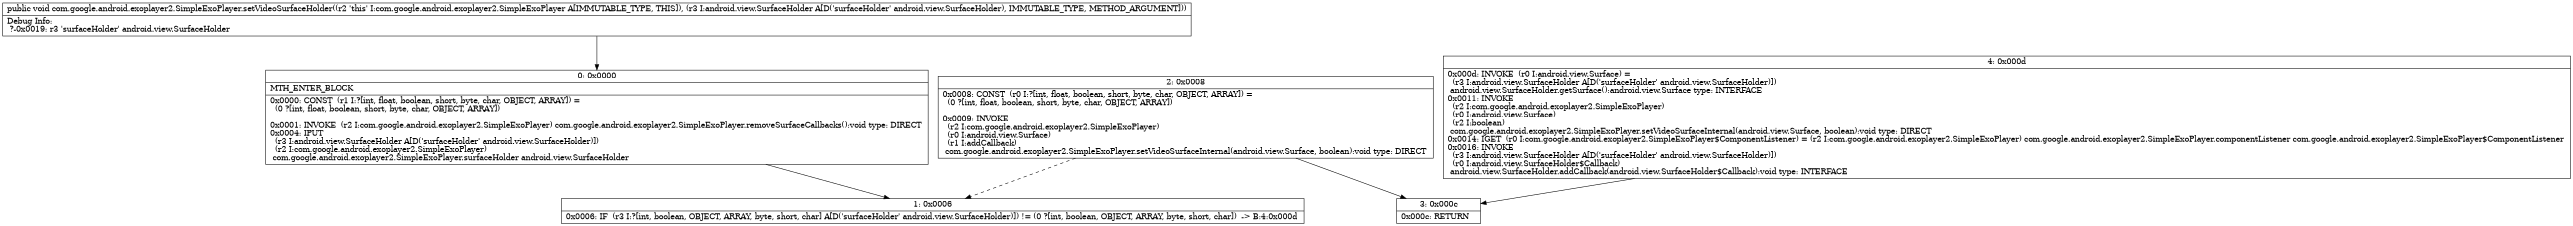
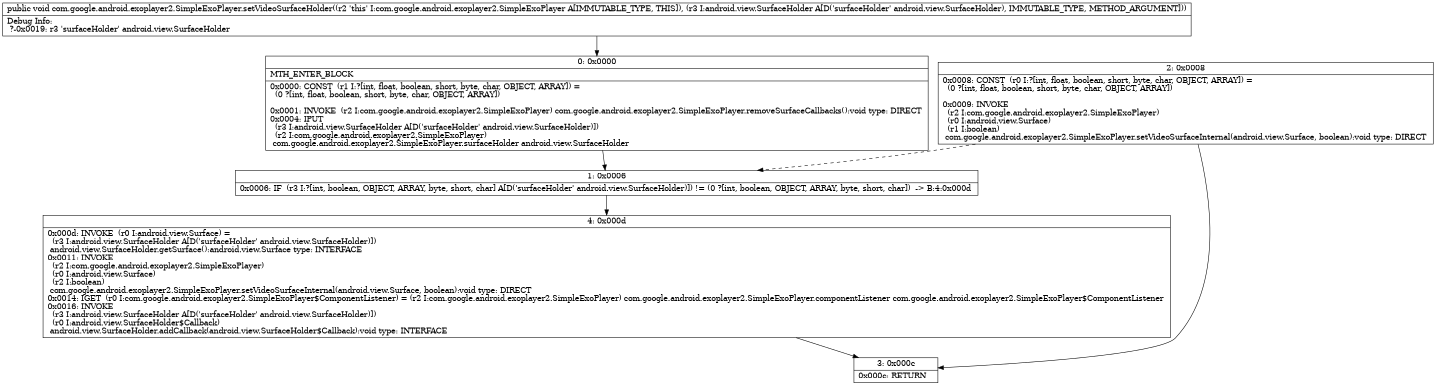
(980, 144) -> (971, 129)
none -> (607, 202)
